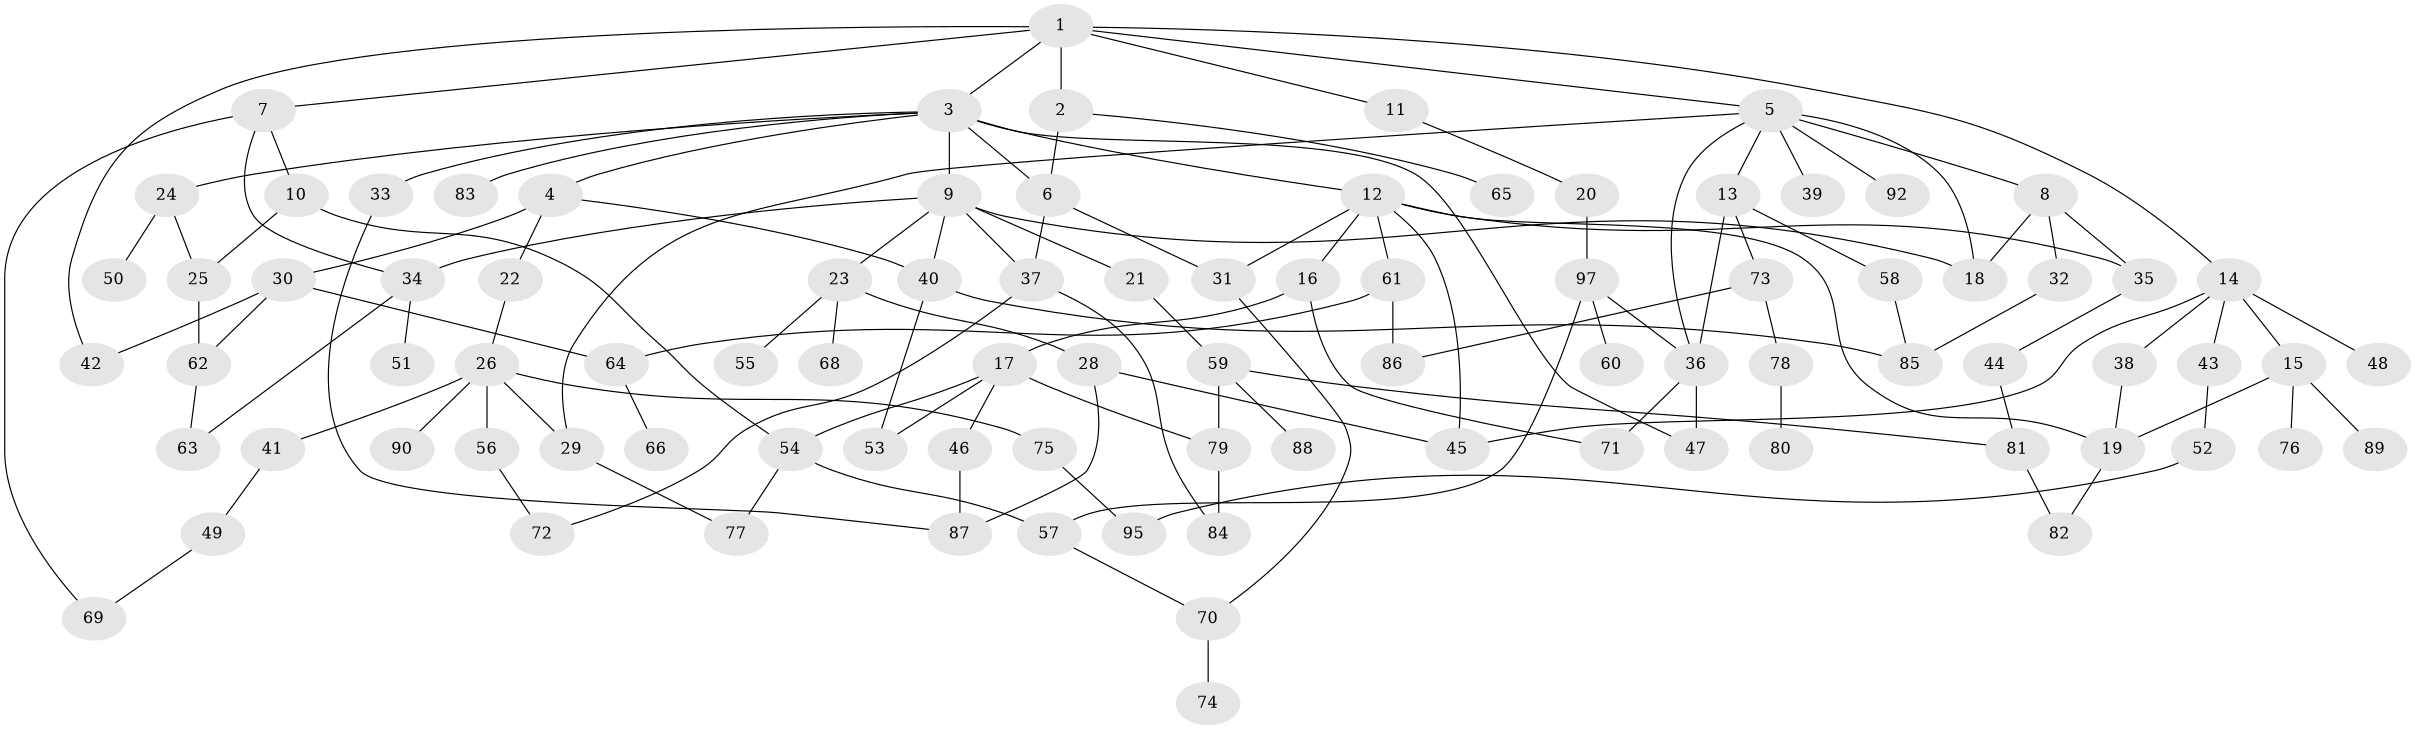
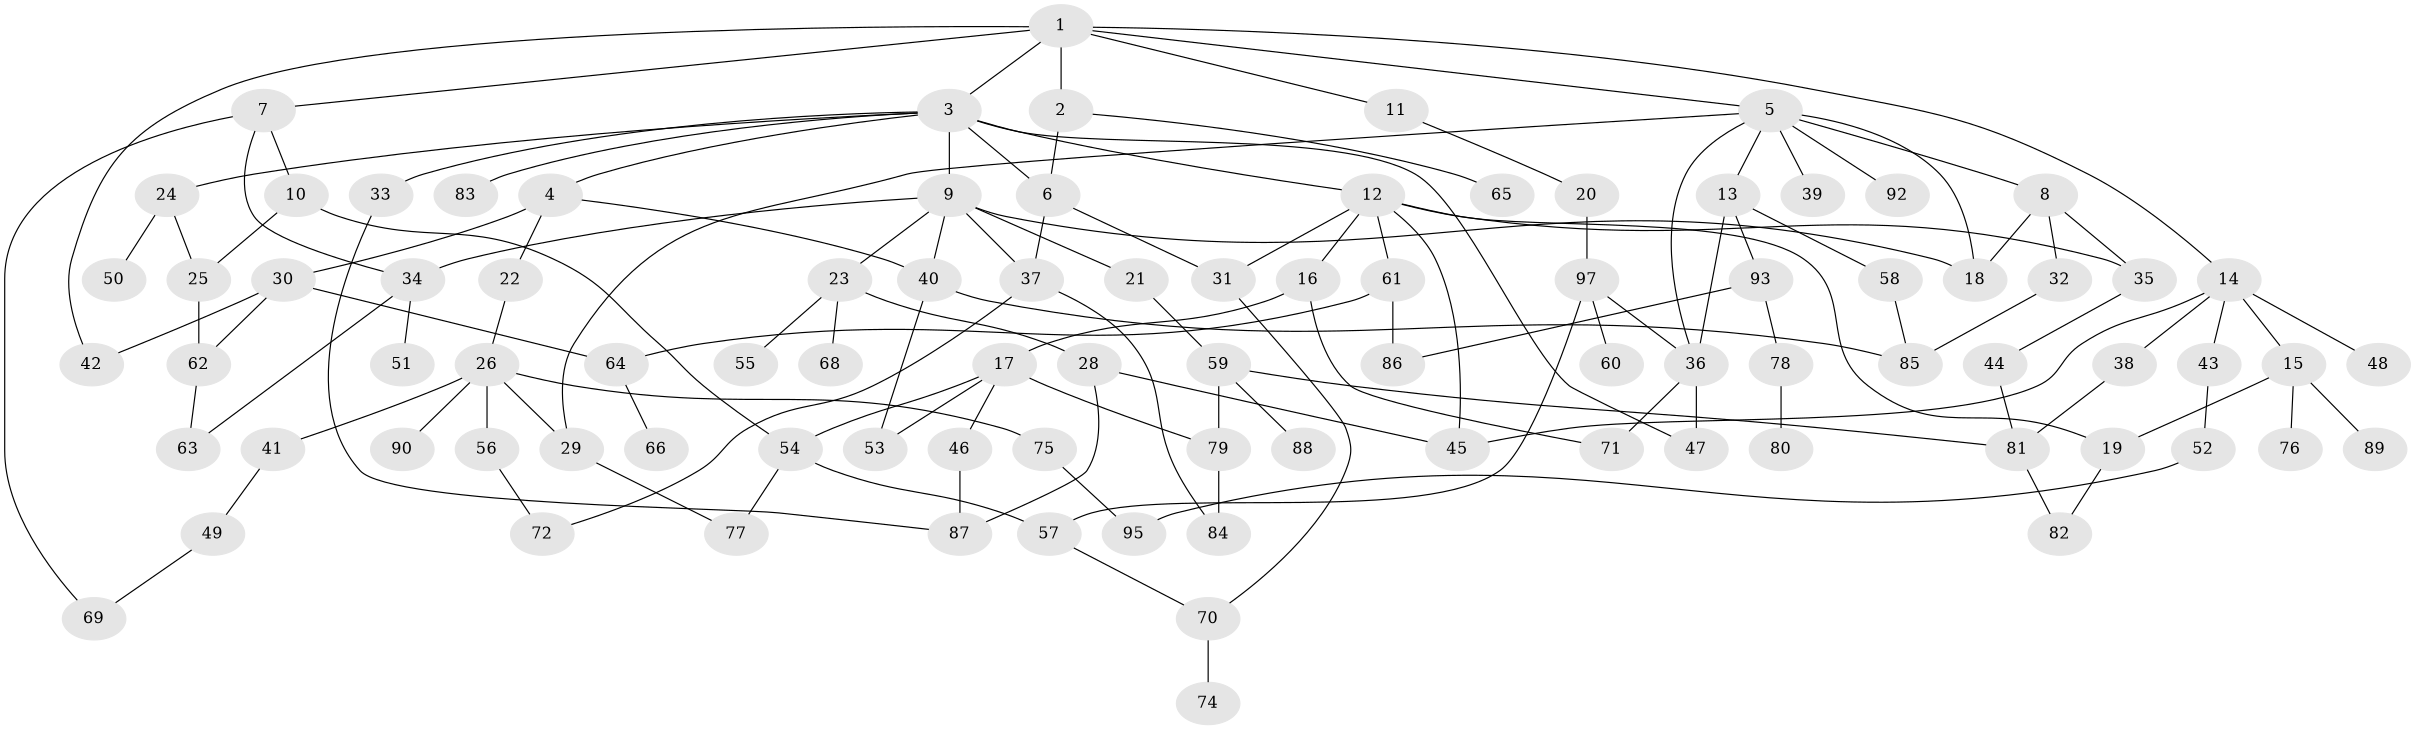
(1761, 280) -> (1761, 280)
(2119, 407) -> (2071, 407)
